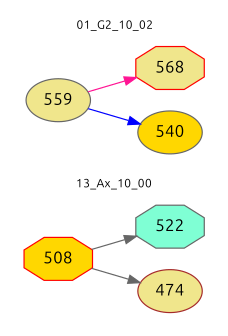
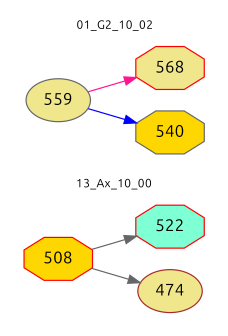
(170, 132) -> (170, 132)
(170, 227) -> (170, 227)
